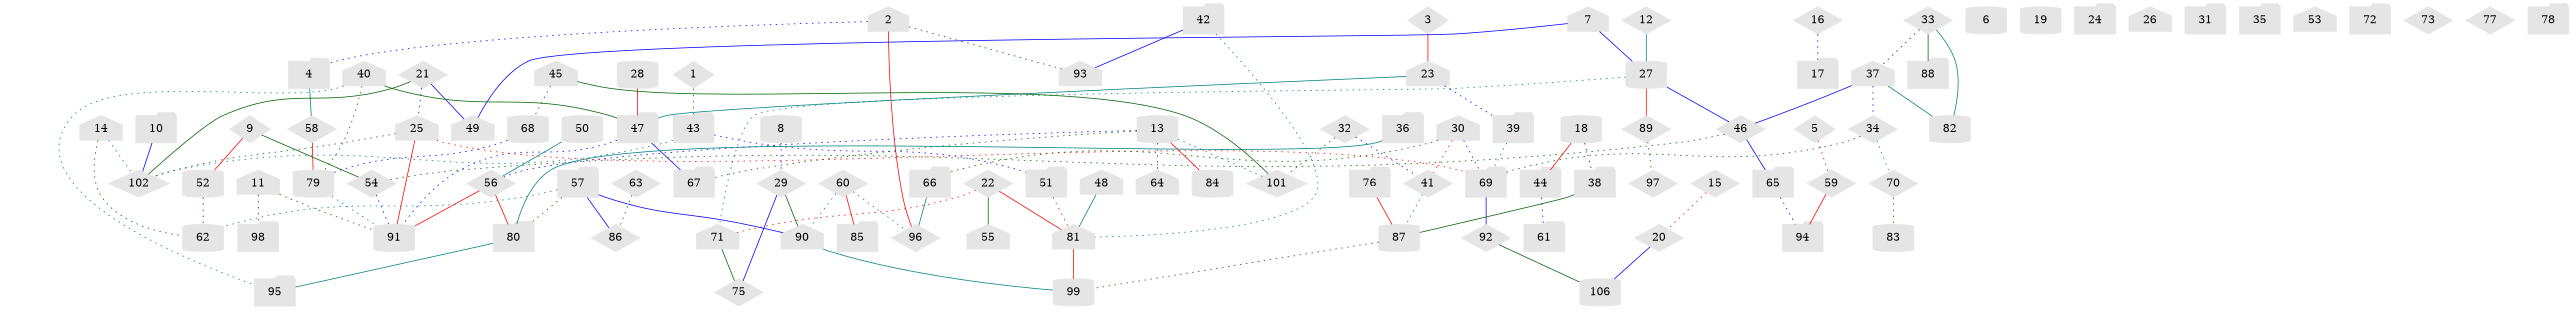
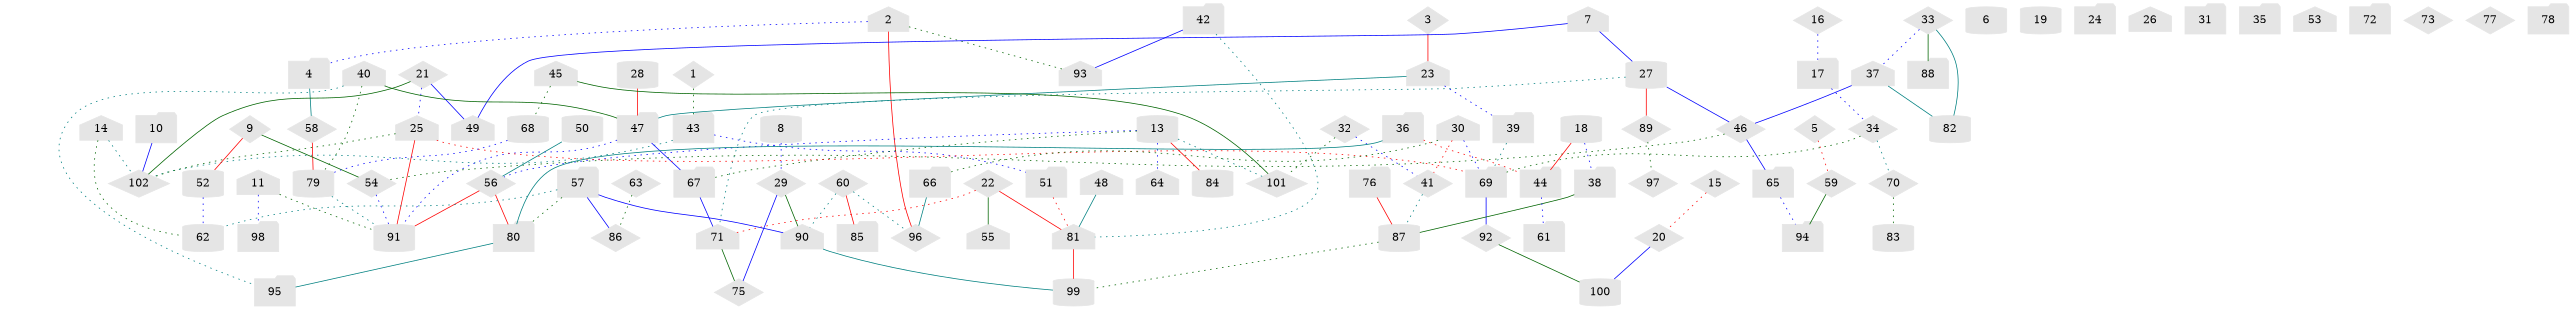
(1646, 20) -> none
(1873, 101) -> (1848, 104)
none -> (1464, 154)
(1818, 209) -> (1818, 209)
none -> (706, 212)
(1600, 292) -> (1600, 292)
